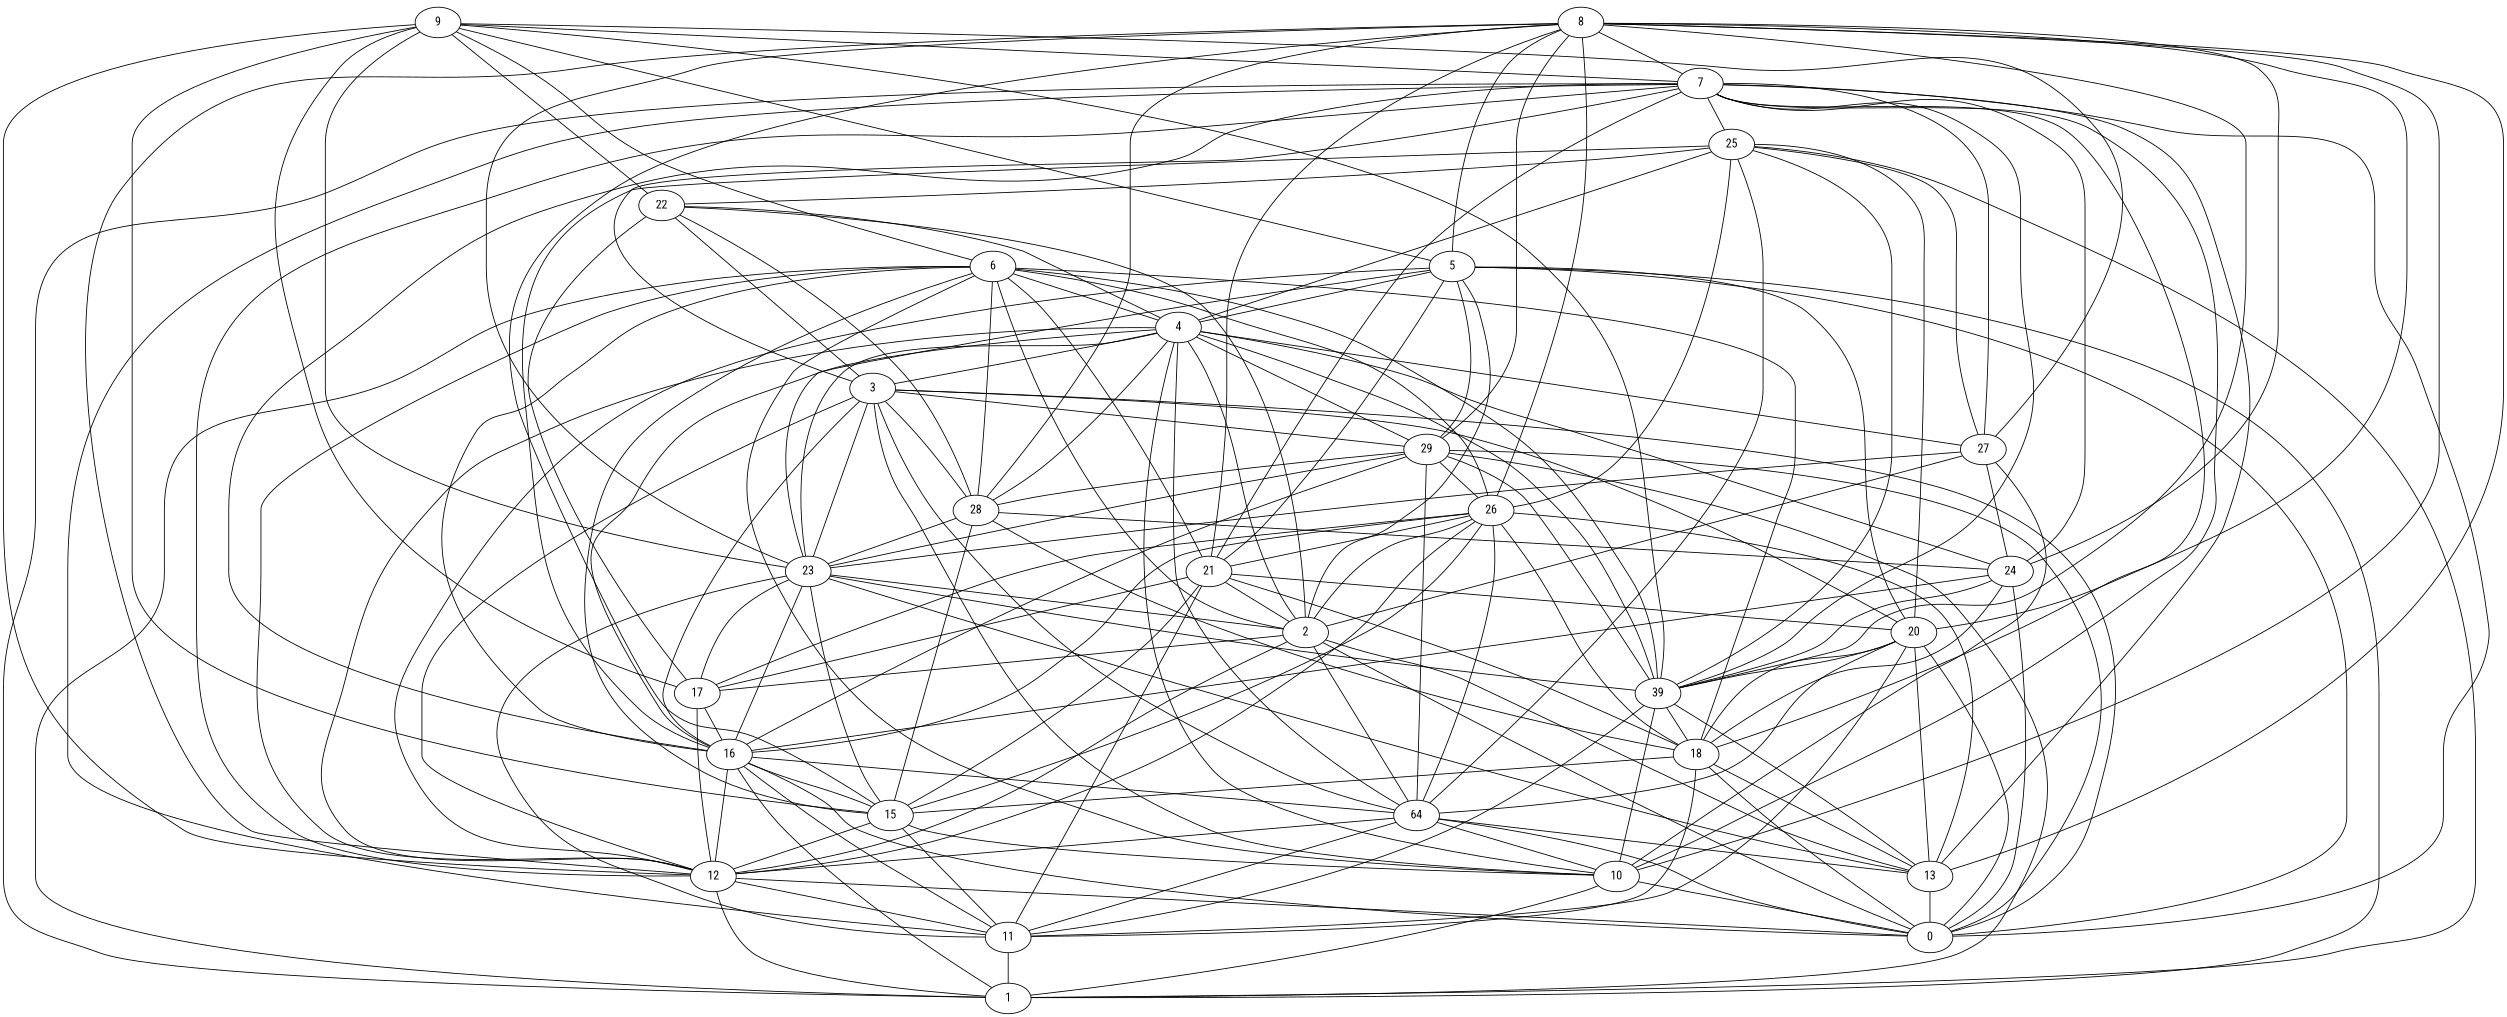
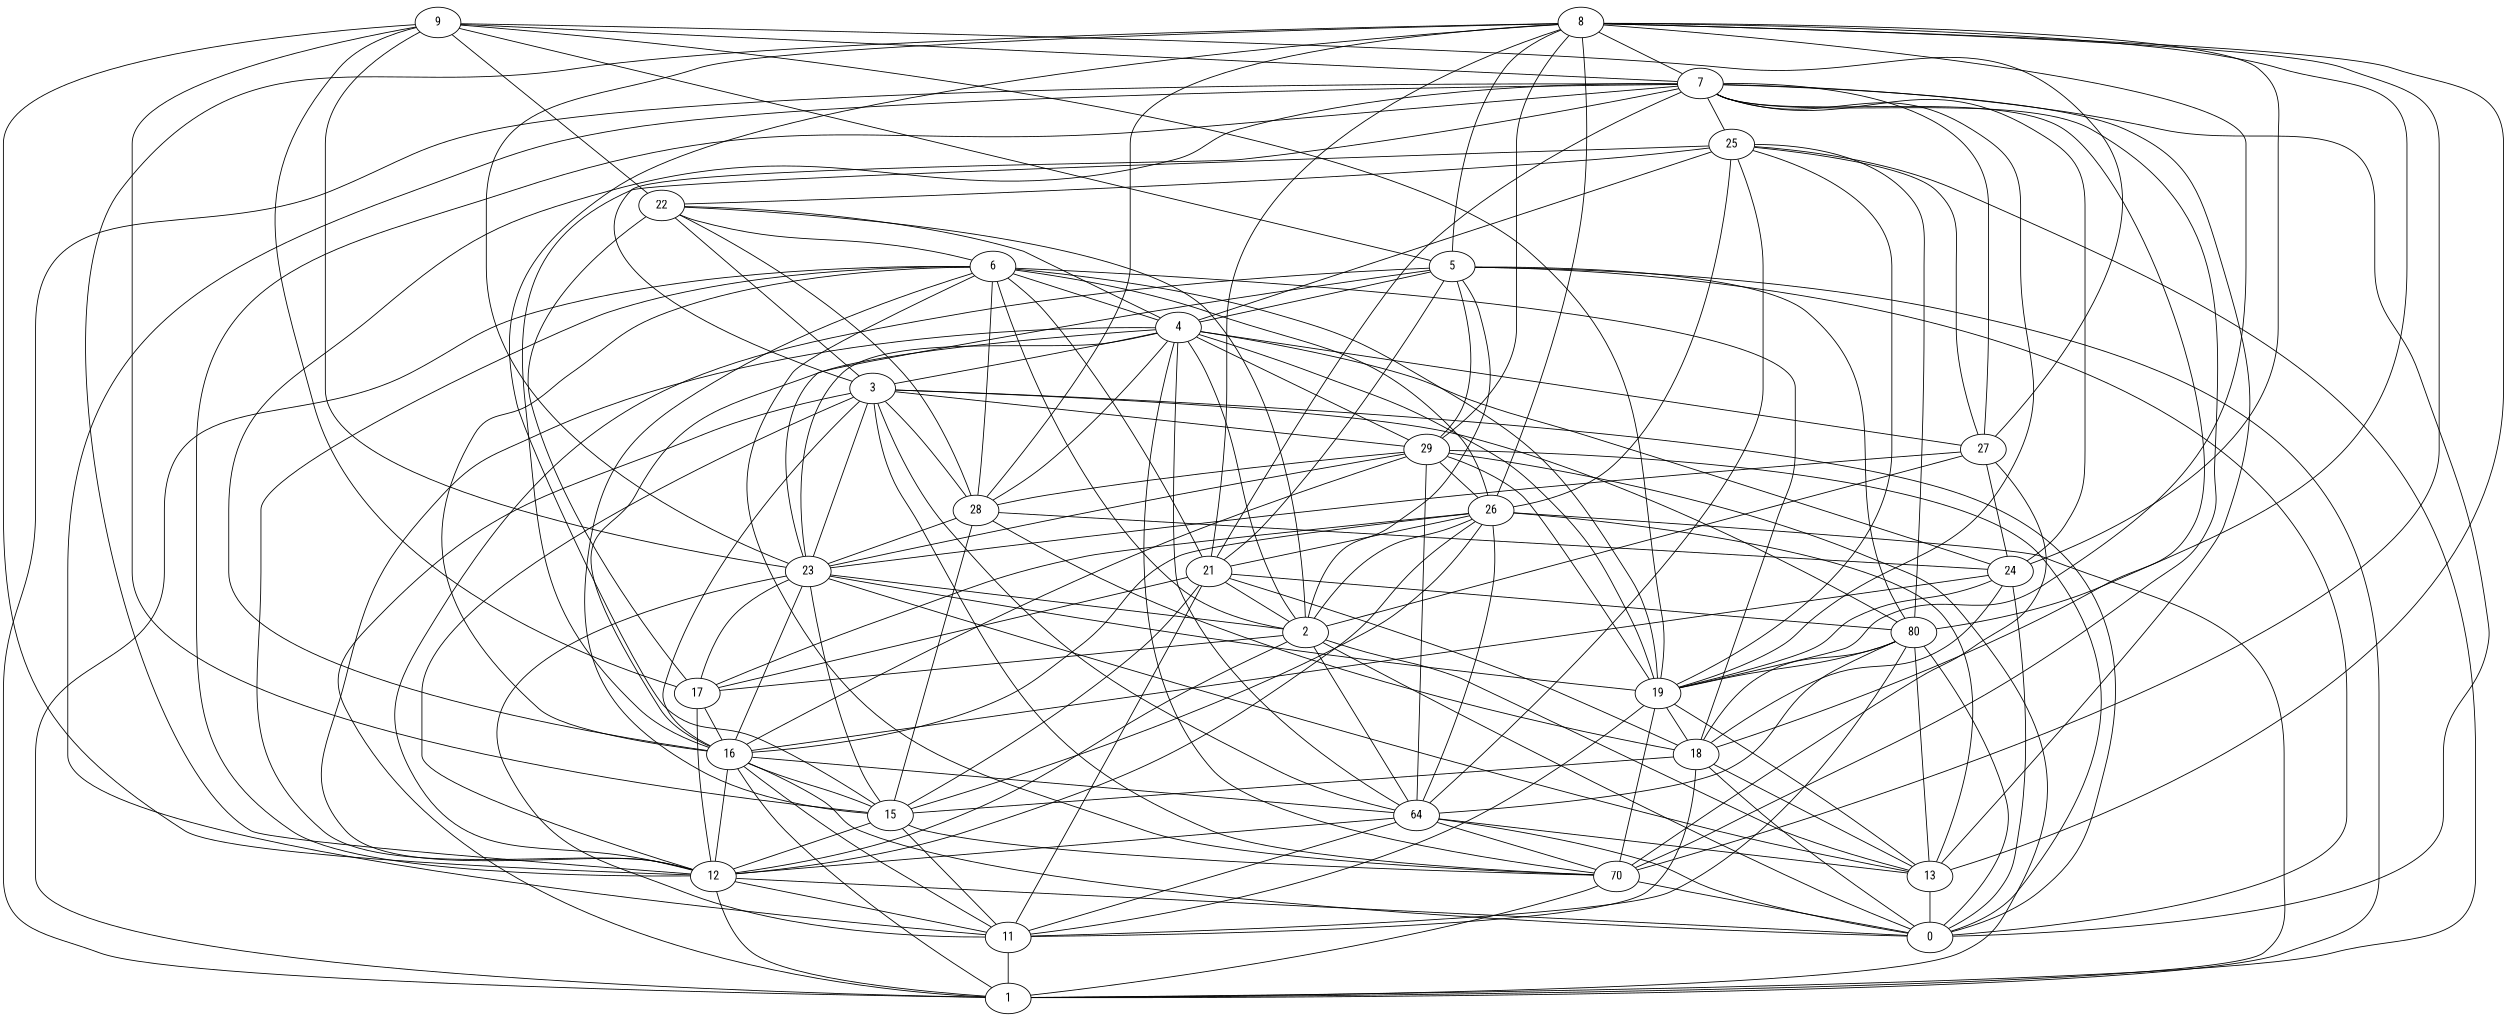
(673, 168) -> (825, 240)
(1914, 632) -> (1914, 632)
(1578, 645) -> (2283, 923)
(1658, 693) -> (1658, 693)
none -> (373, 747)
(1616, 876) -> (1616, 876)
